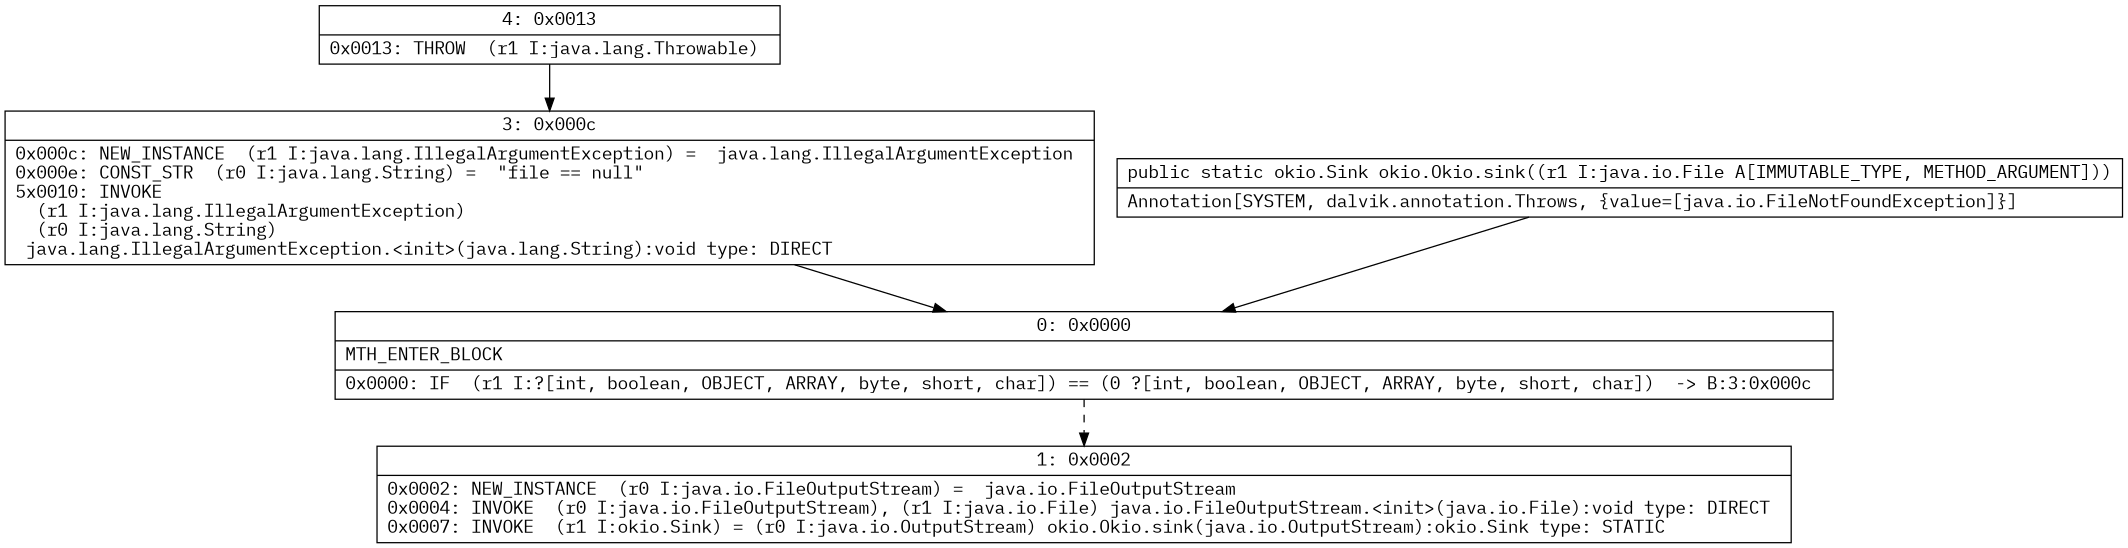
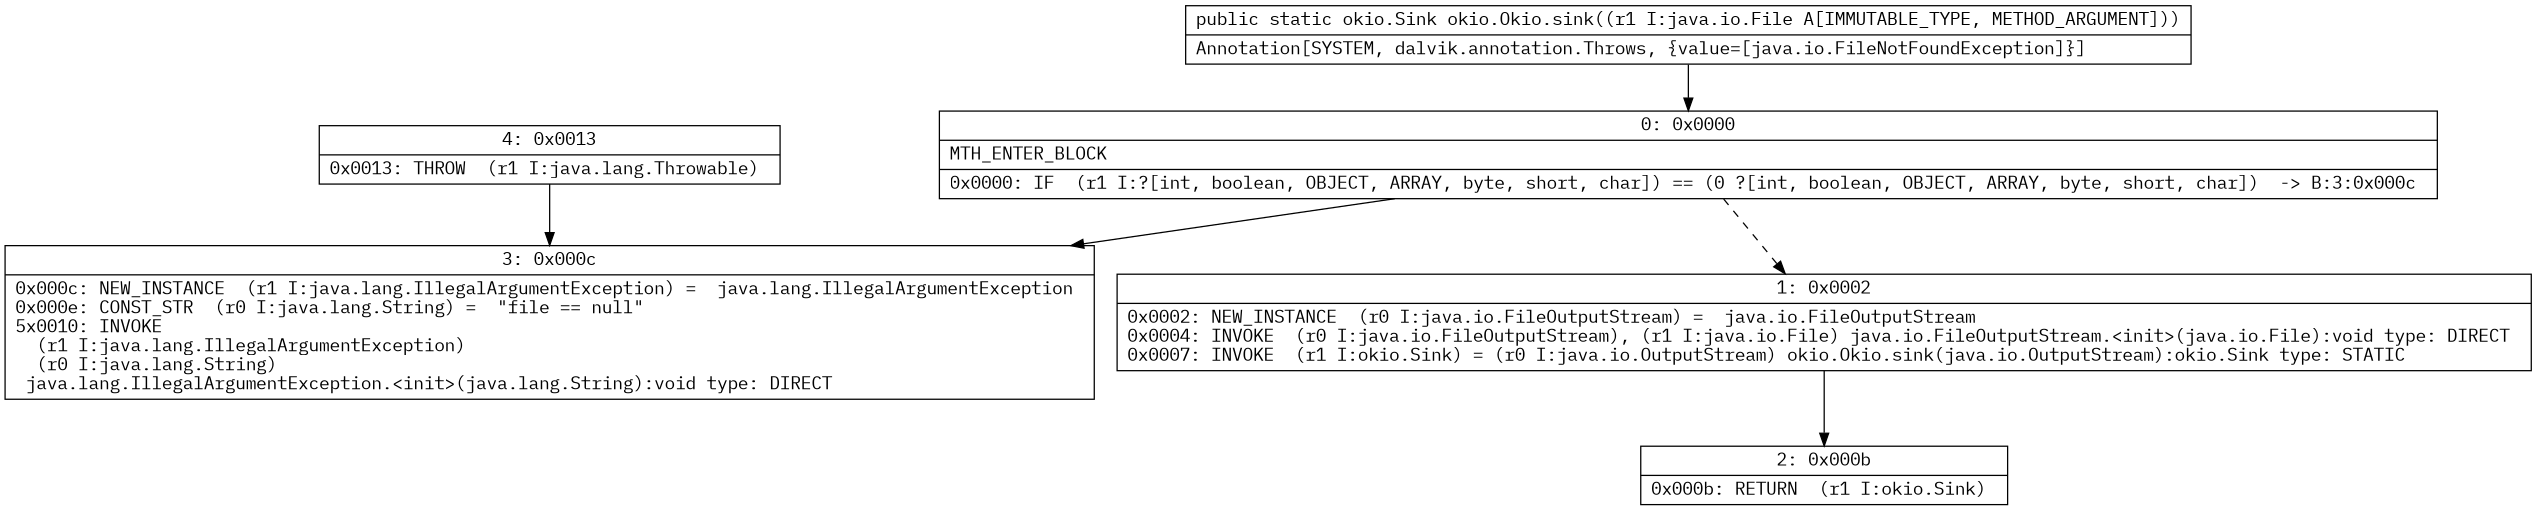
(864, 286) -> (1239, 221)
none -> (1824, 475)
